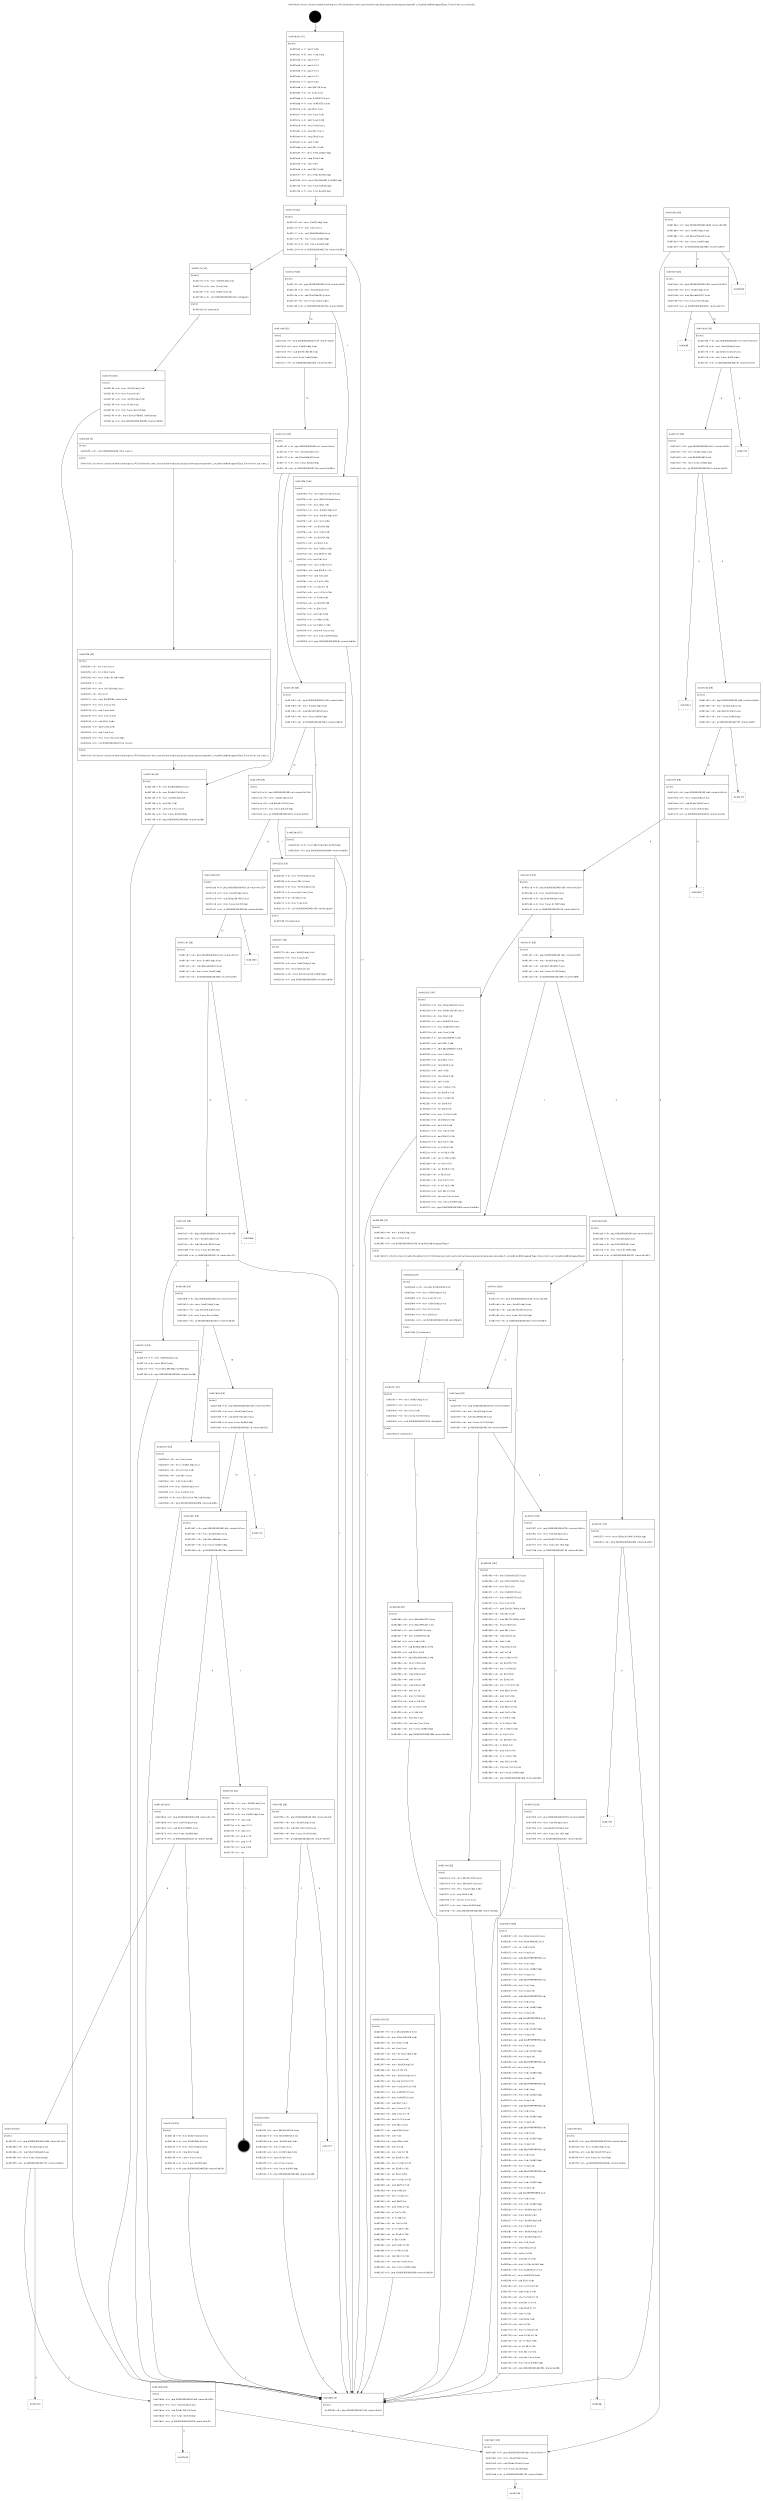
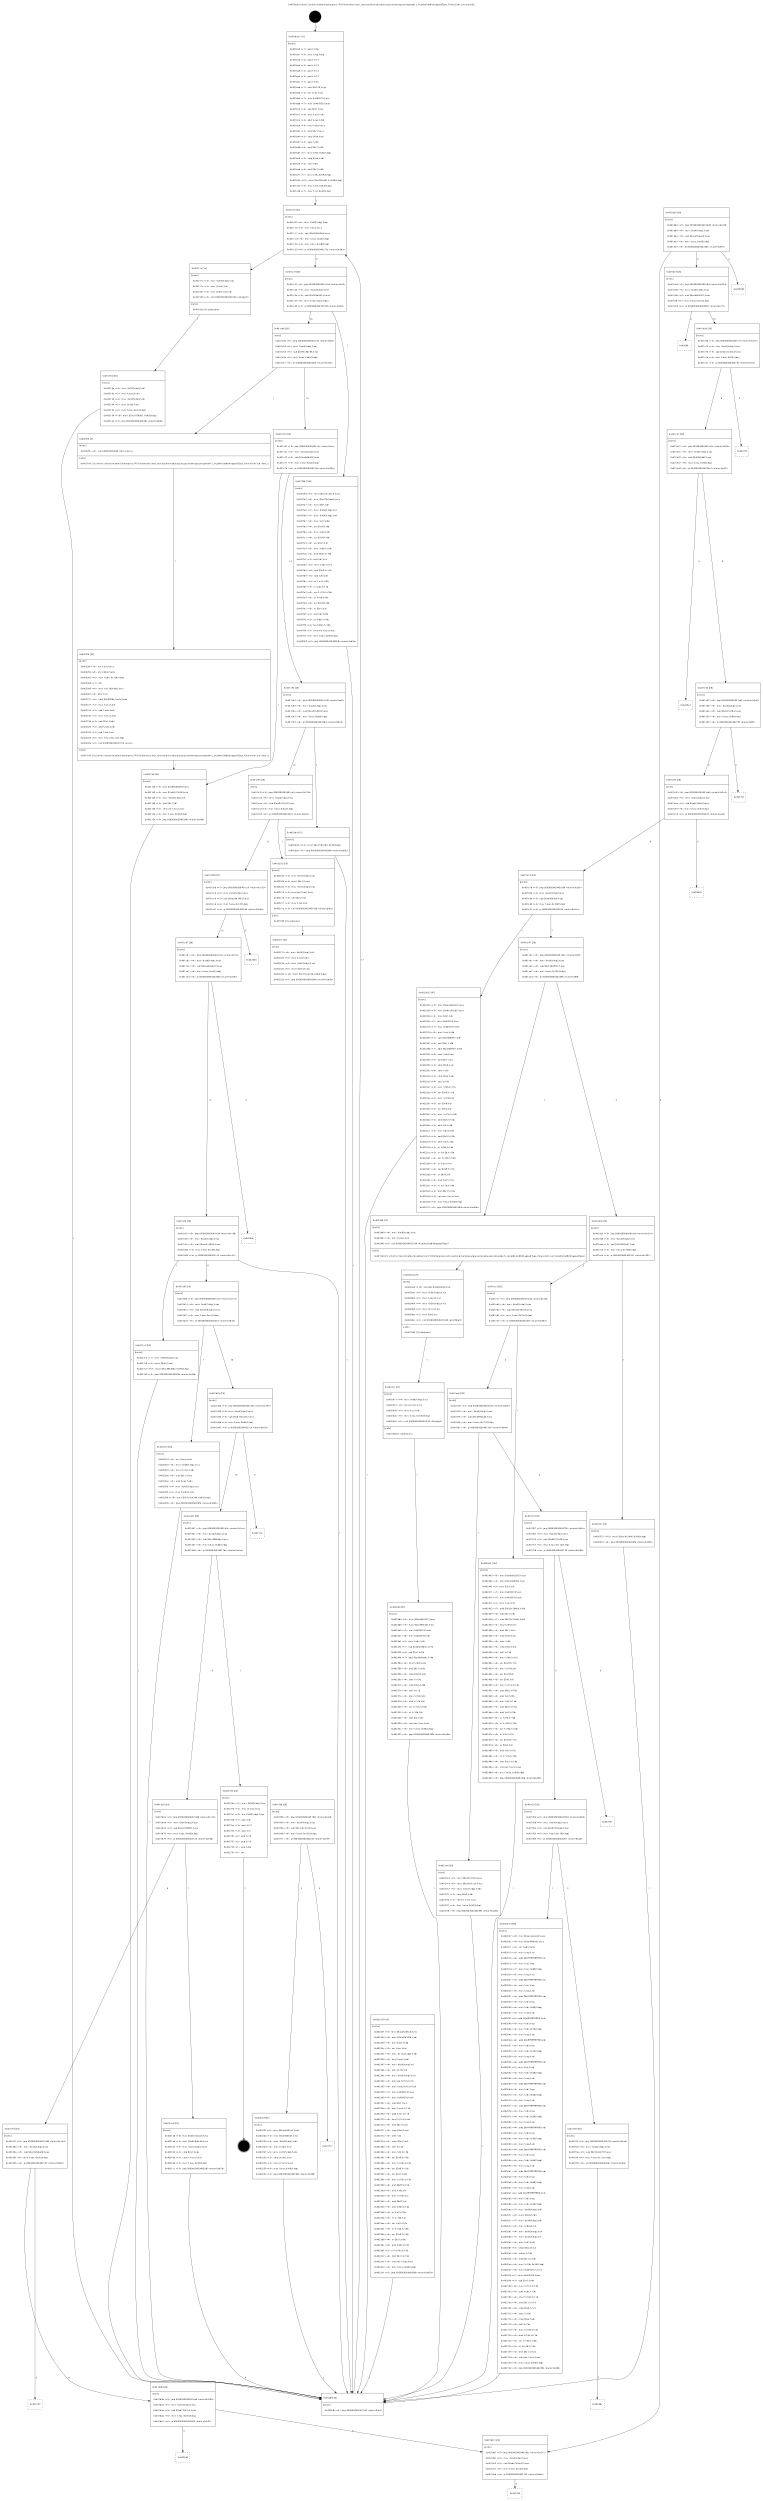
none -> (237, 400)
(615, 1681) -> (582, 1685)
none -> (550, 1880)
